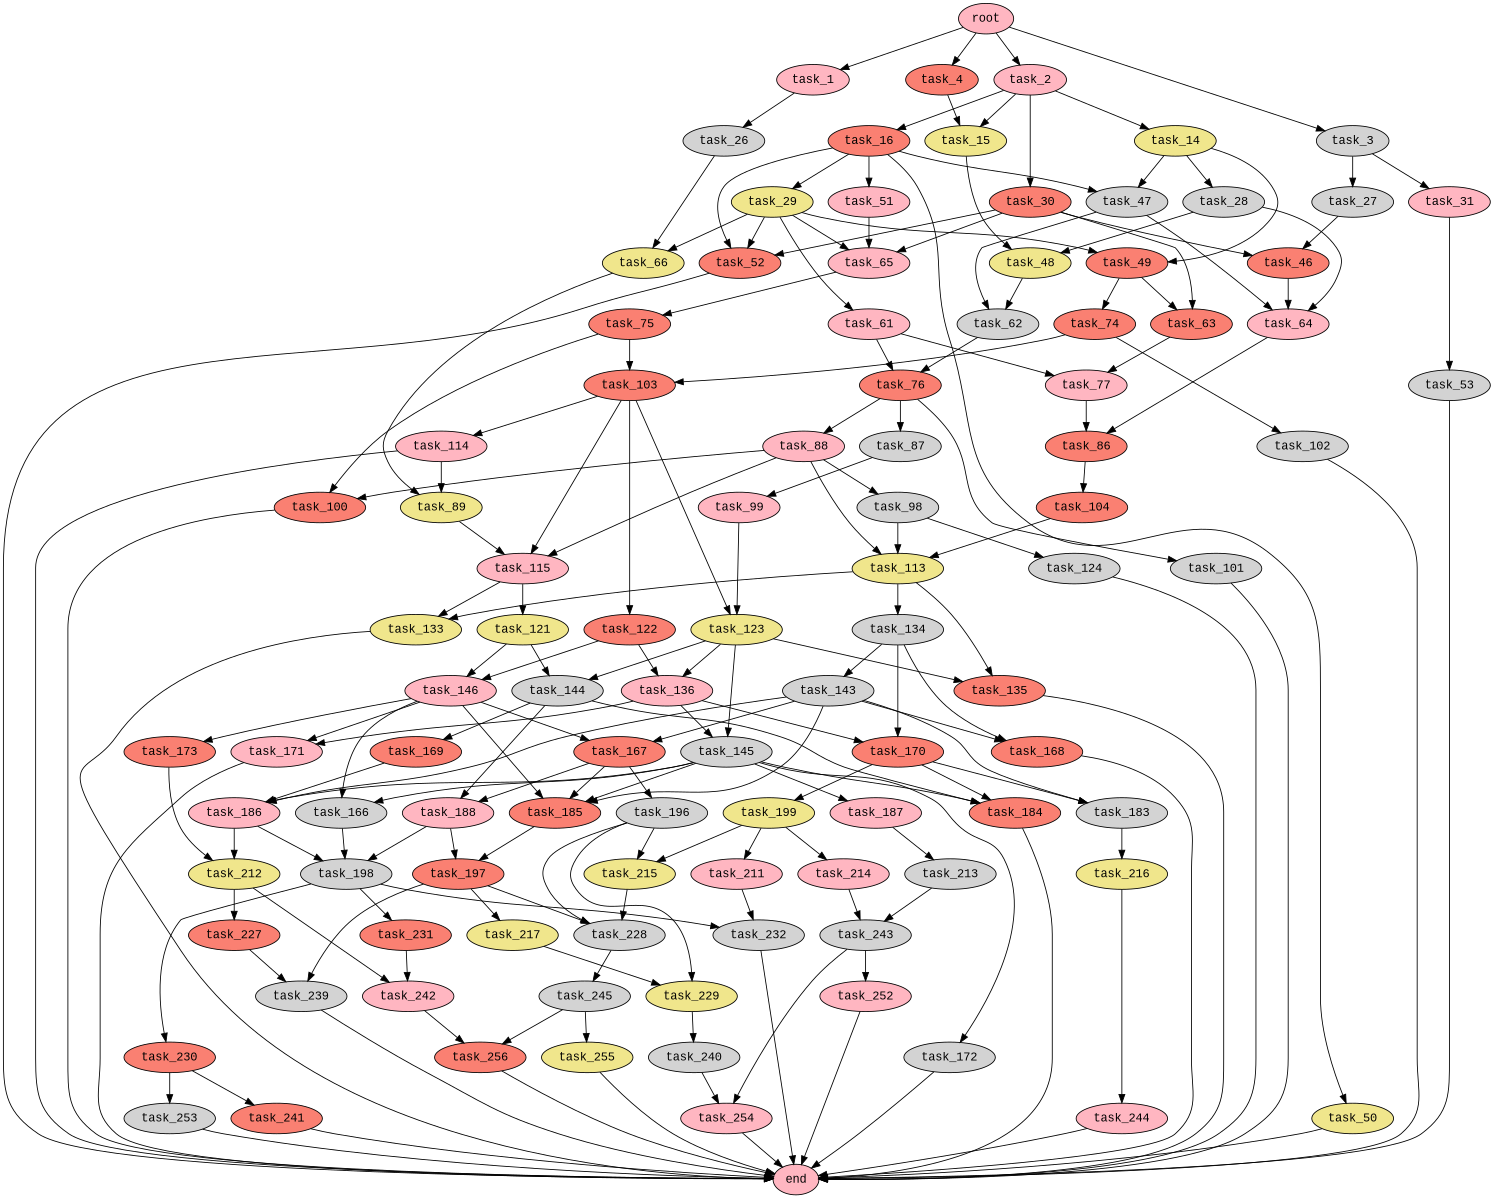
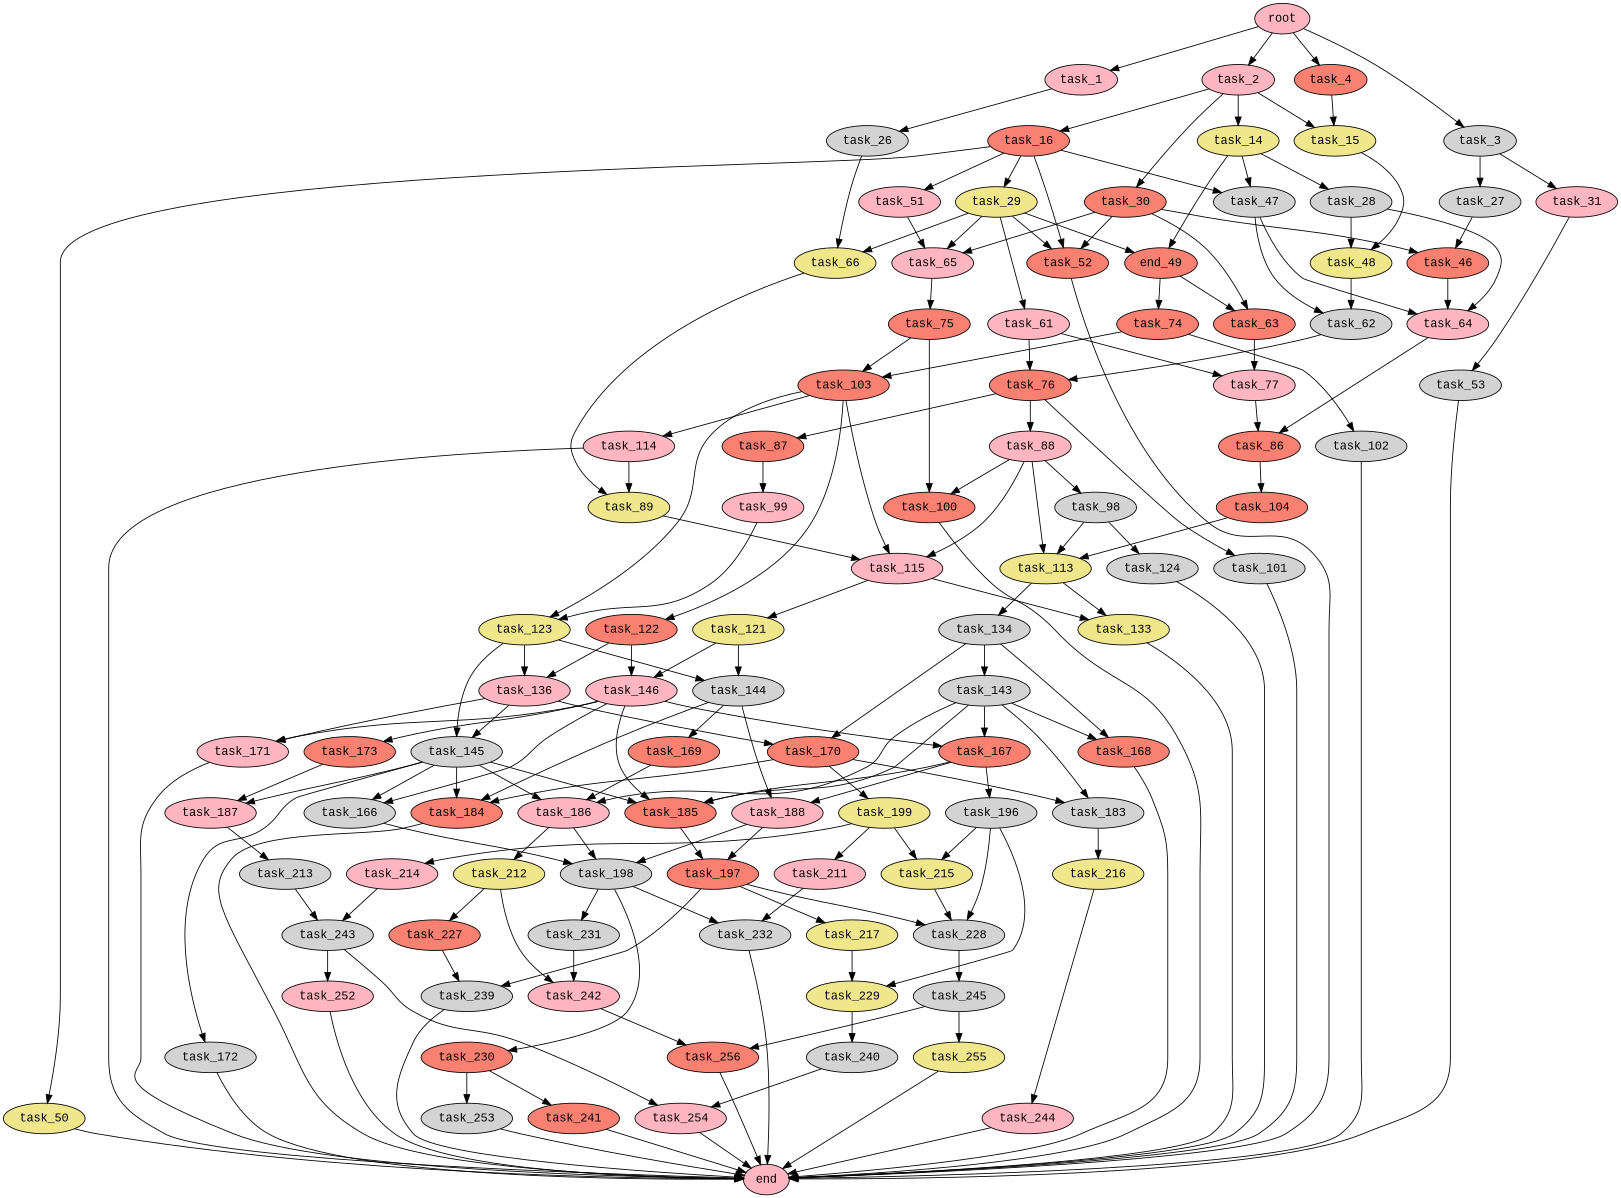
(1127, 263) -> (1161, 263)
(900, 446) -> (763, 446)
(1000, 691) -> none
(176, 816) -> (284, 781)
(406, 935) -> (574, 935)
